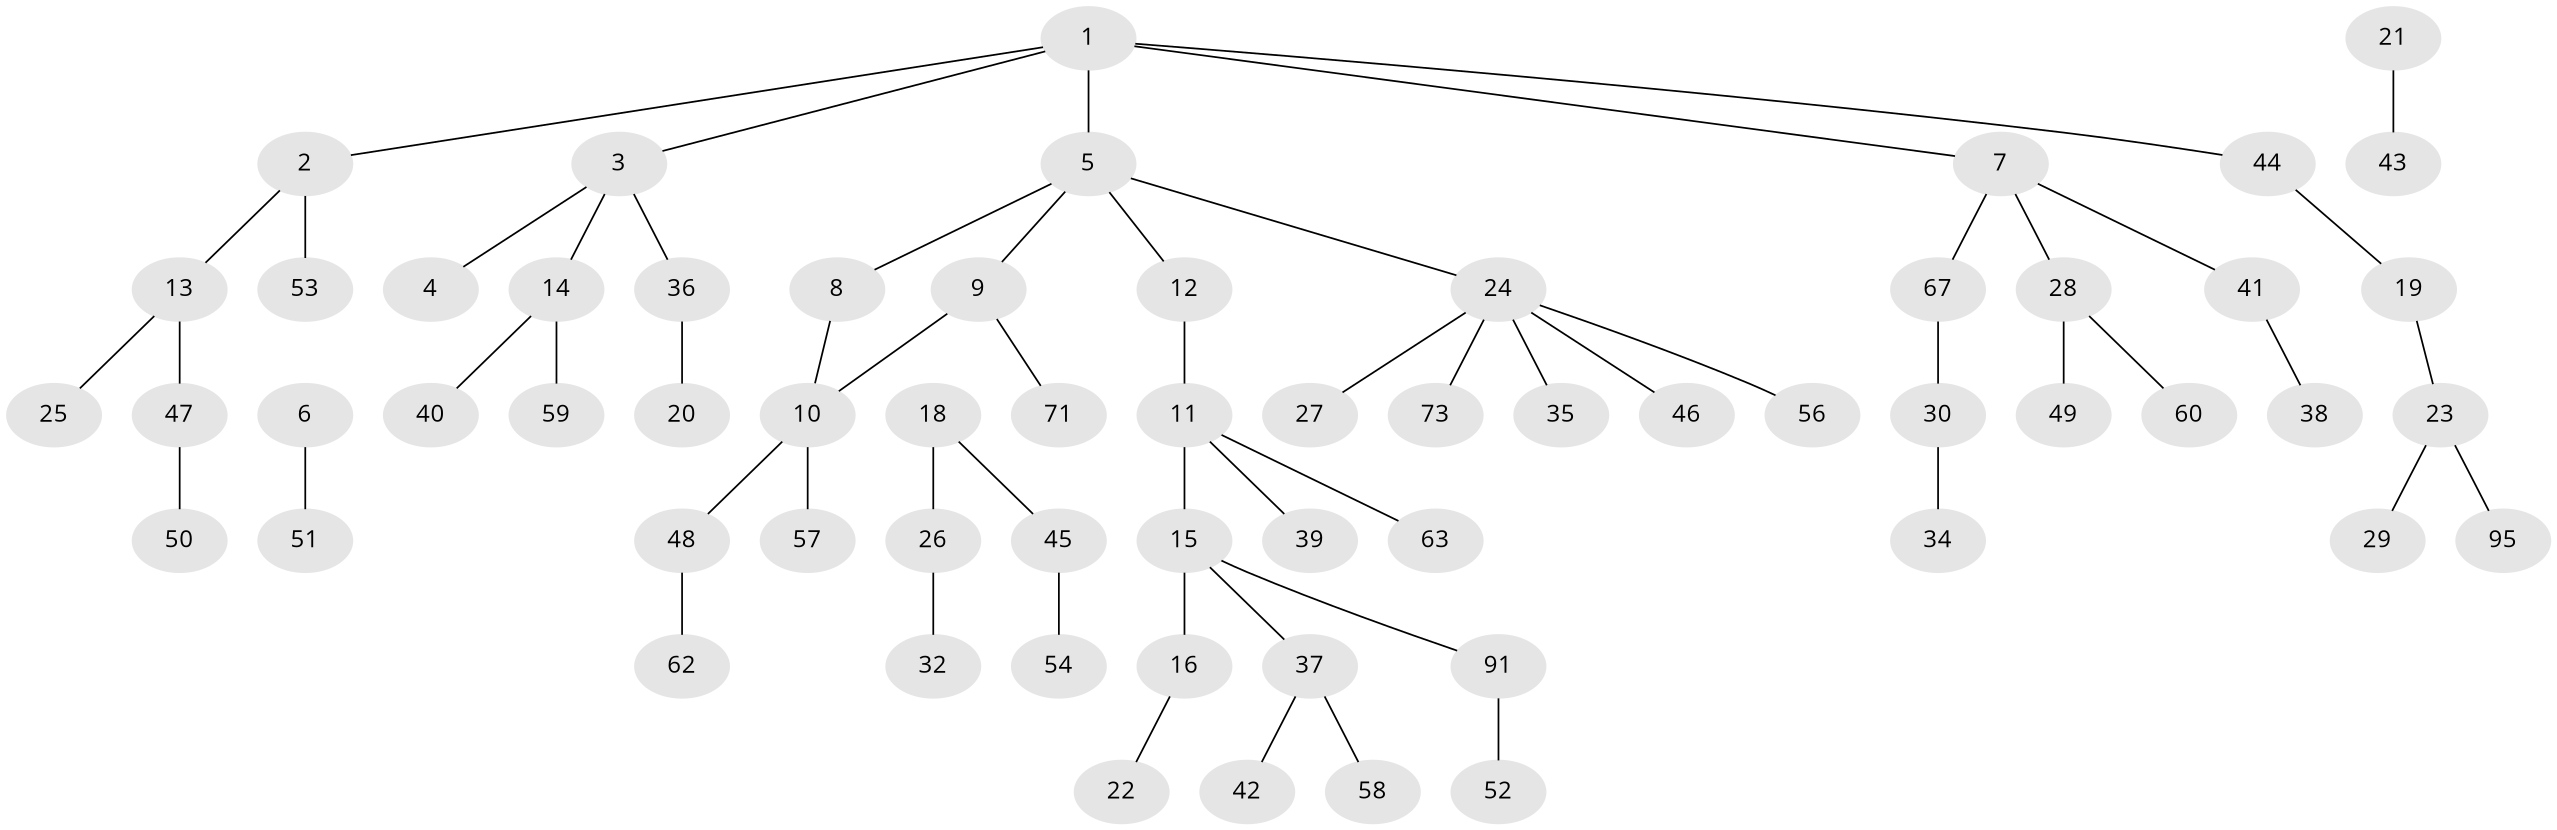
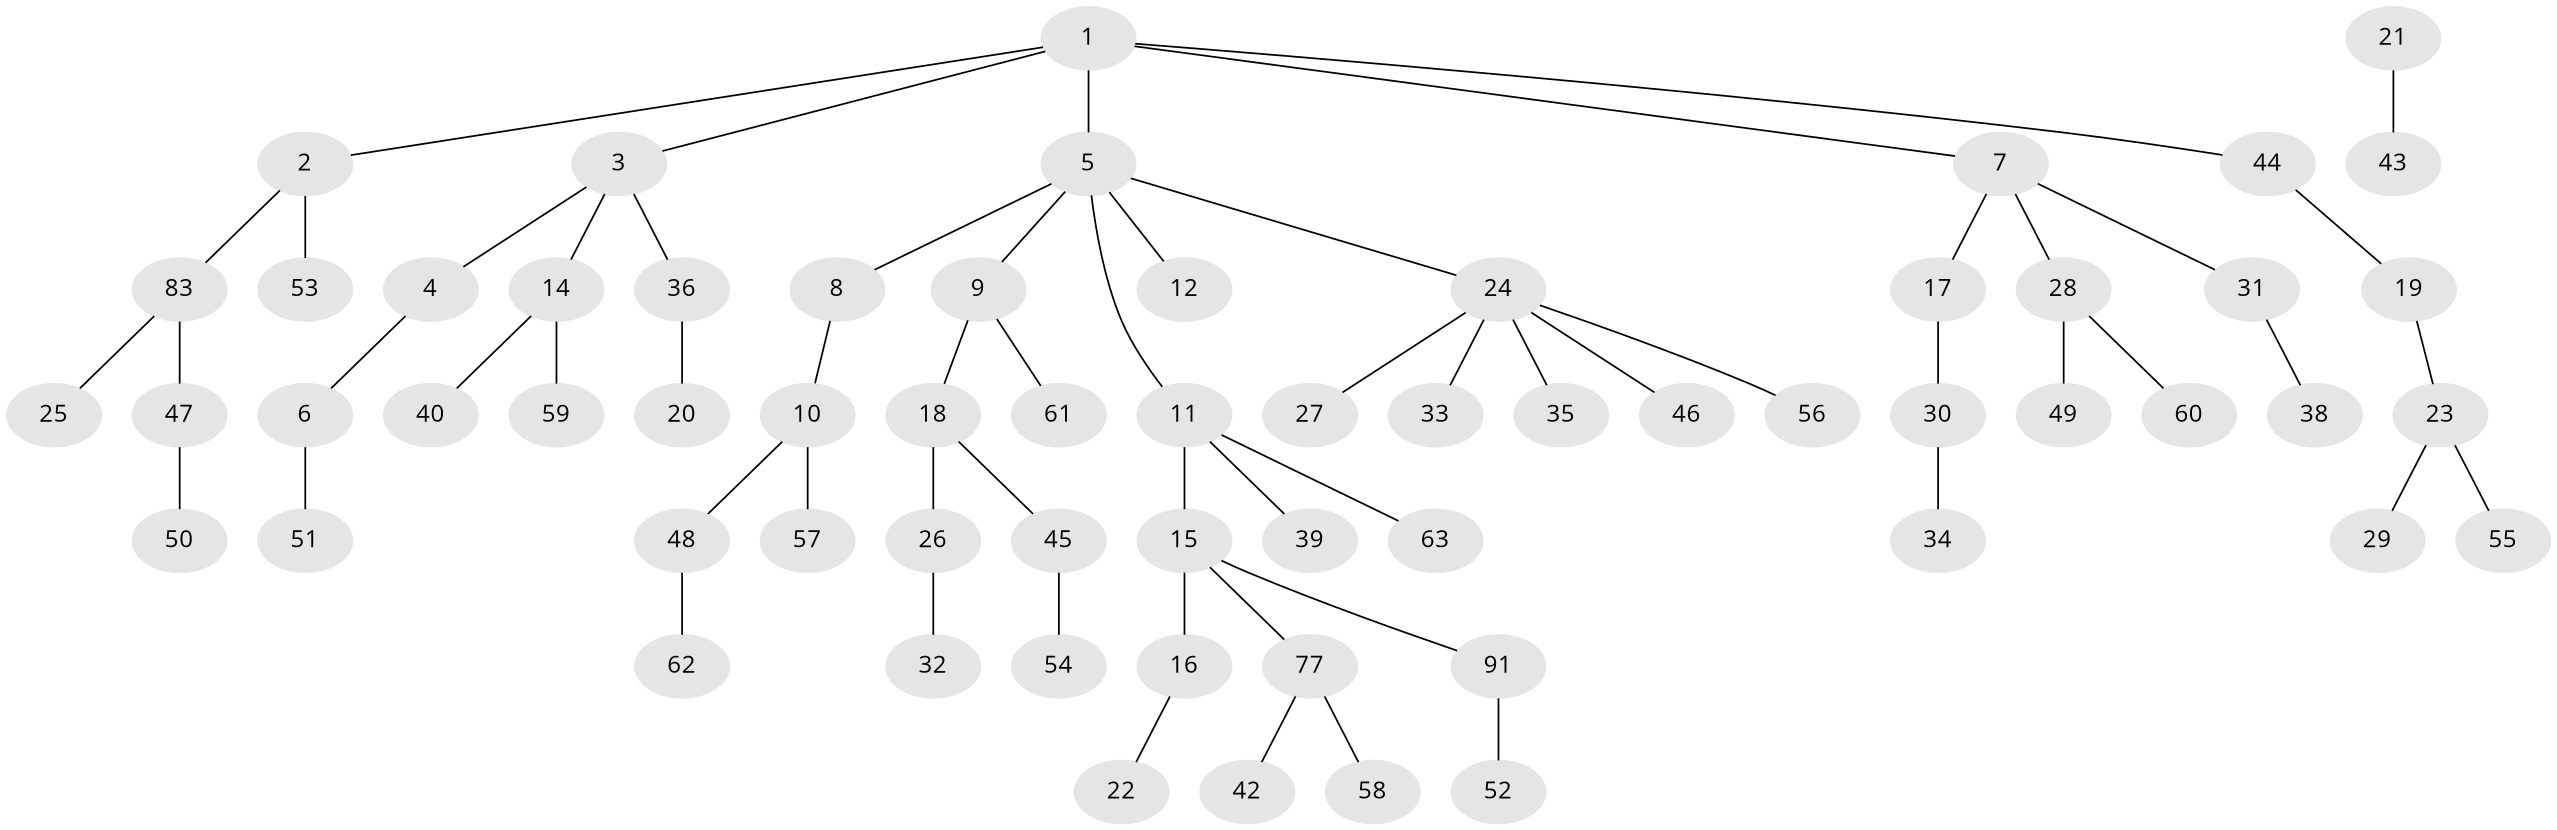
(180, 290) -> (180, 290)
(1938, 290) -> (1938, 290)
(2252, 290) -> (2252, 290)
none -> (368, 352)
(893, 352) -> (956, 352)
(1184, 353) -> (1113, 297)
(1059, 415) -> (1059, 415)
(1436, 415) -> (1436, 415)
(2503, 541) -> (2503, 541)
(1310, 666) -> (1310, 666)
